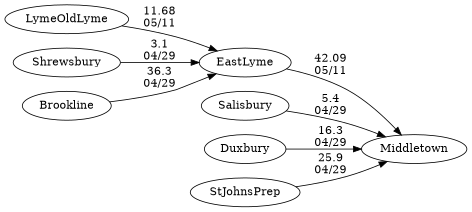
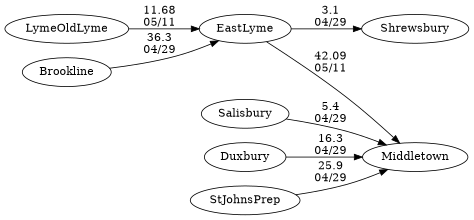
(156, 63) -> (322, 29)
